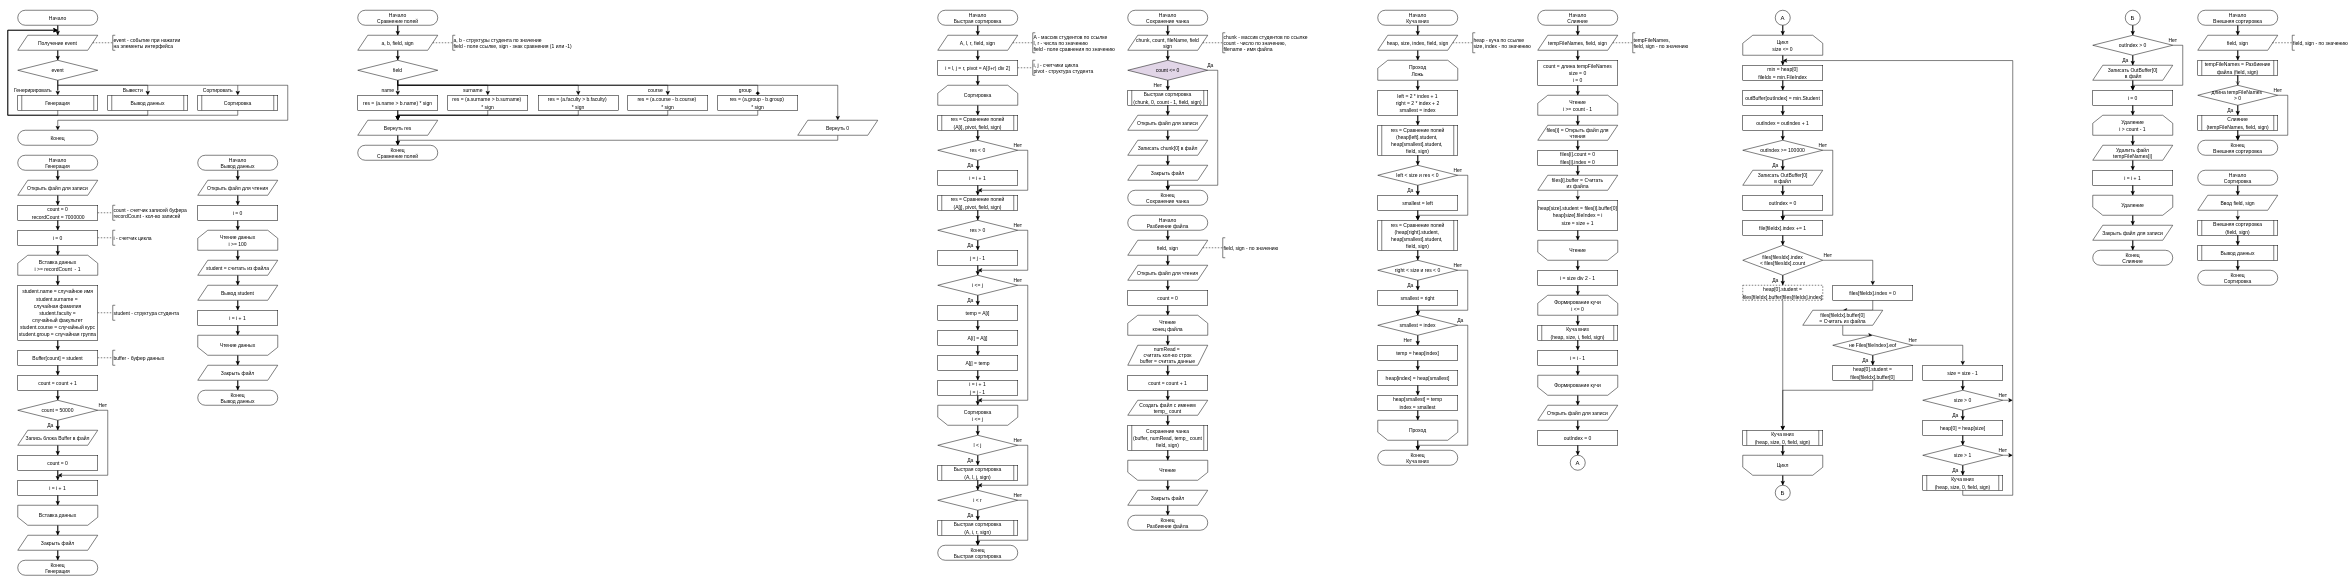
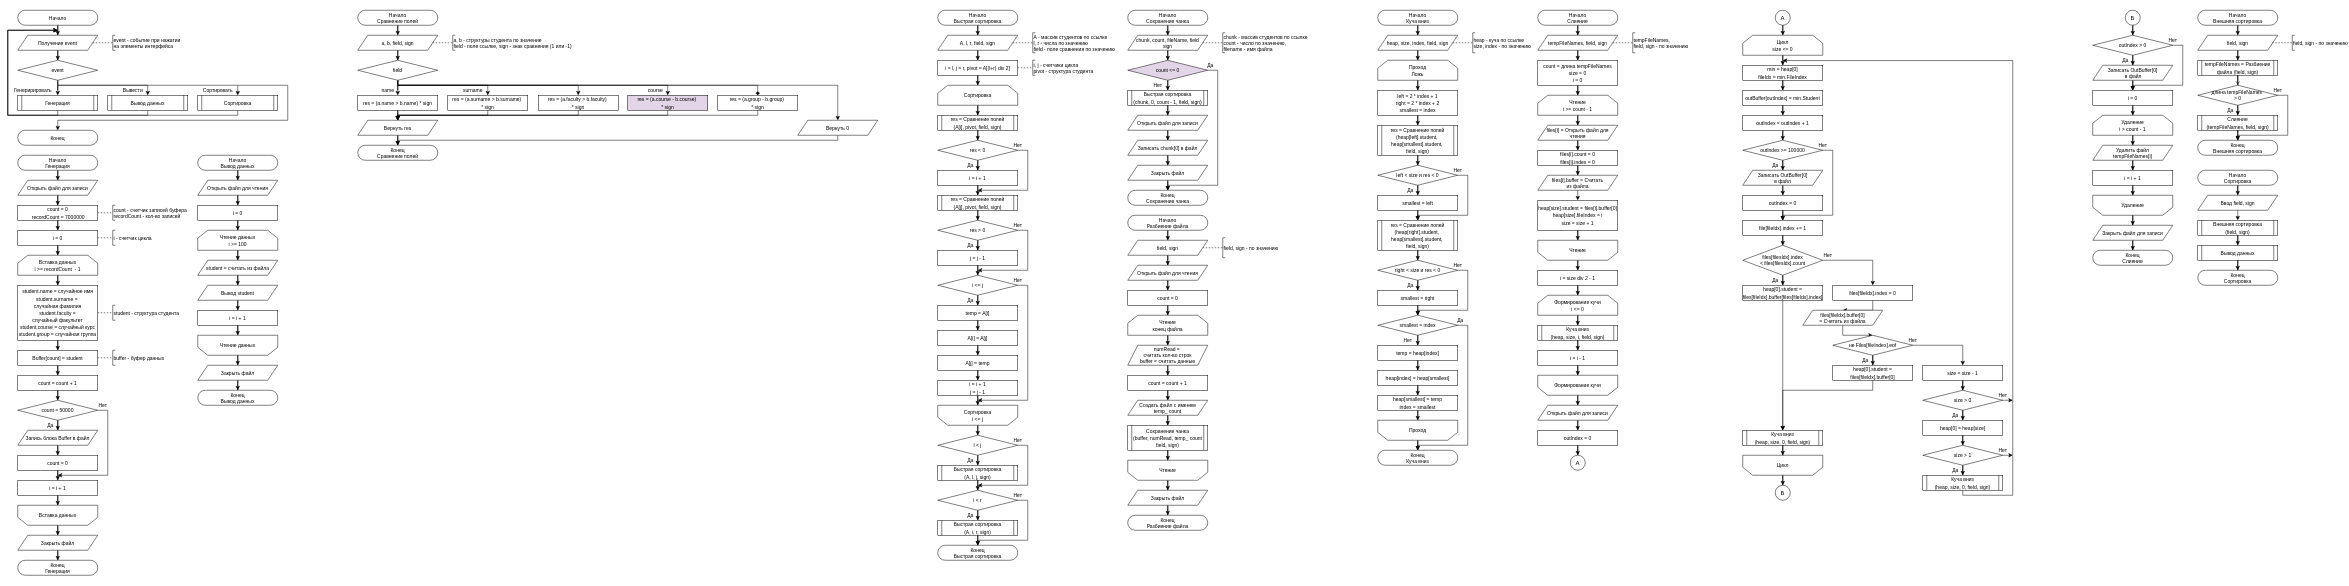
(745, 90) -> none
(668, 103) -> (668, 103)
(1783, 293) -> (1783, 293)
